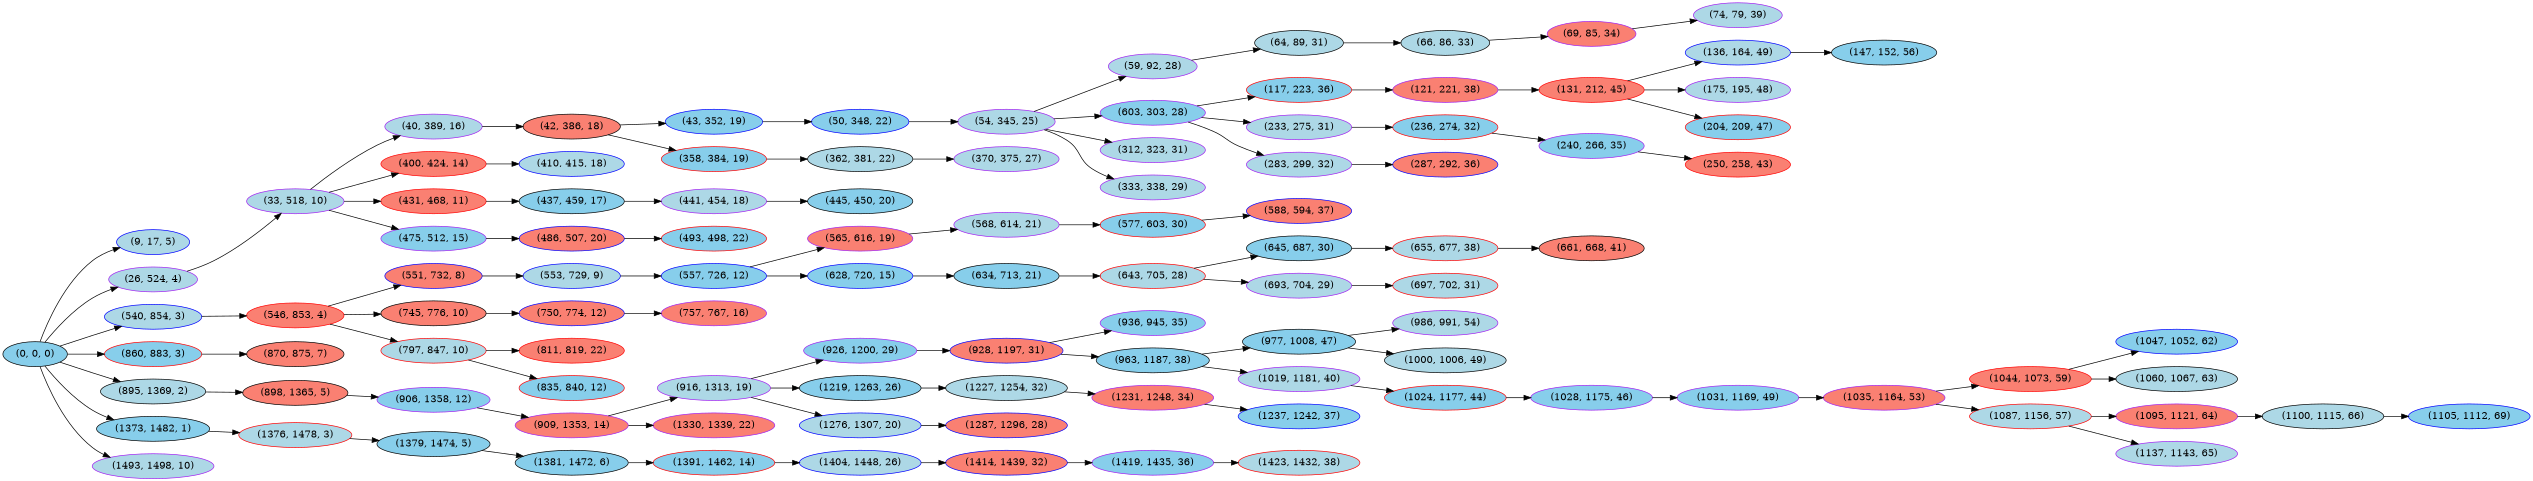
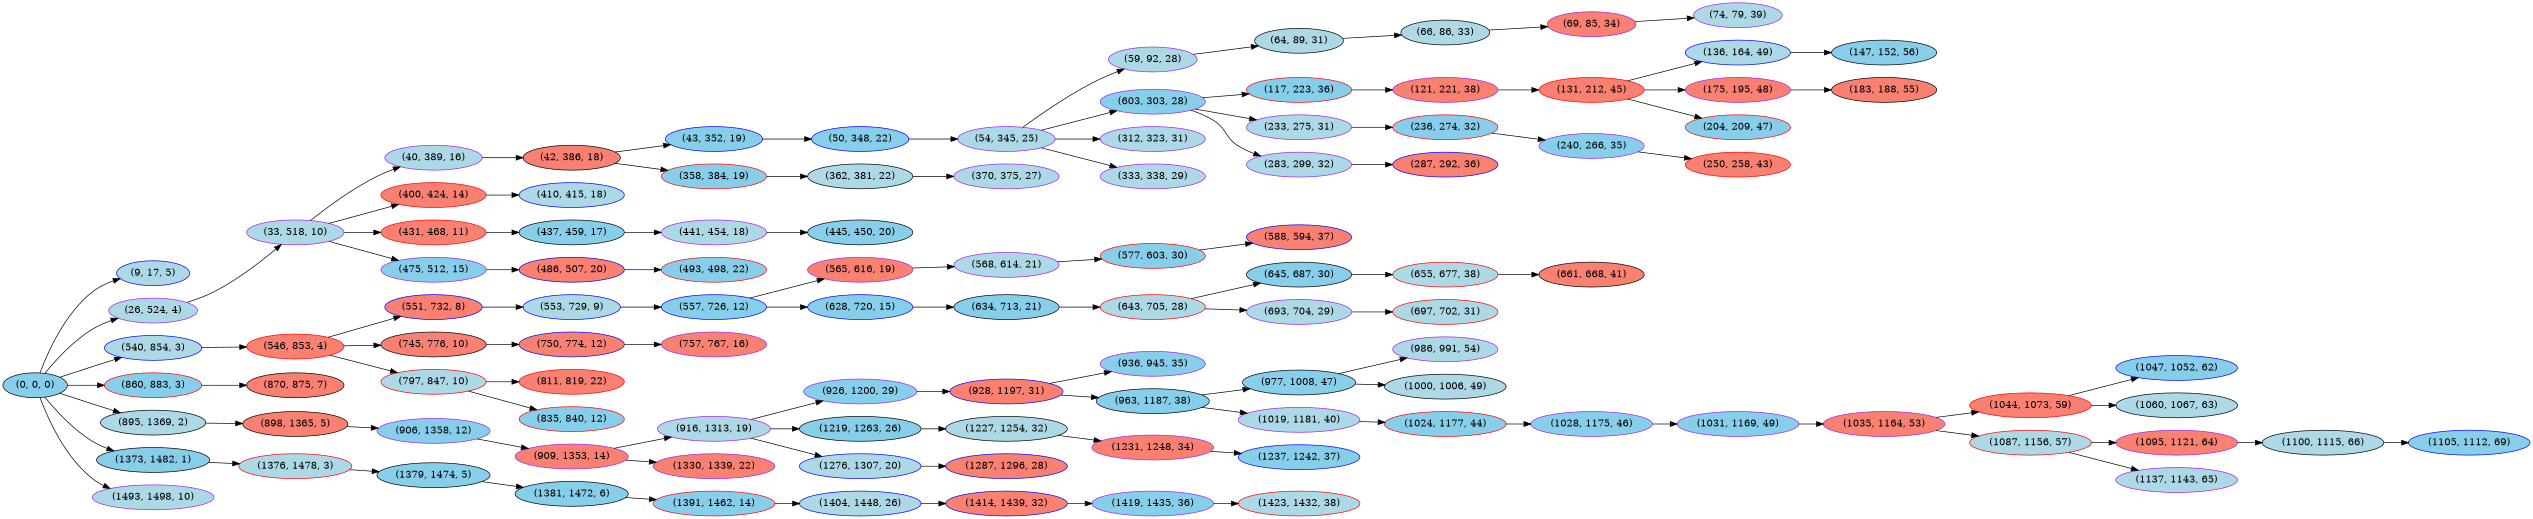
(1738, 90) -> (1738, 90)
none -> (1884, 90)
